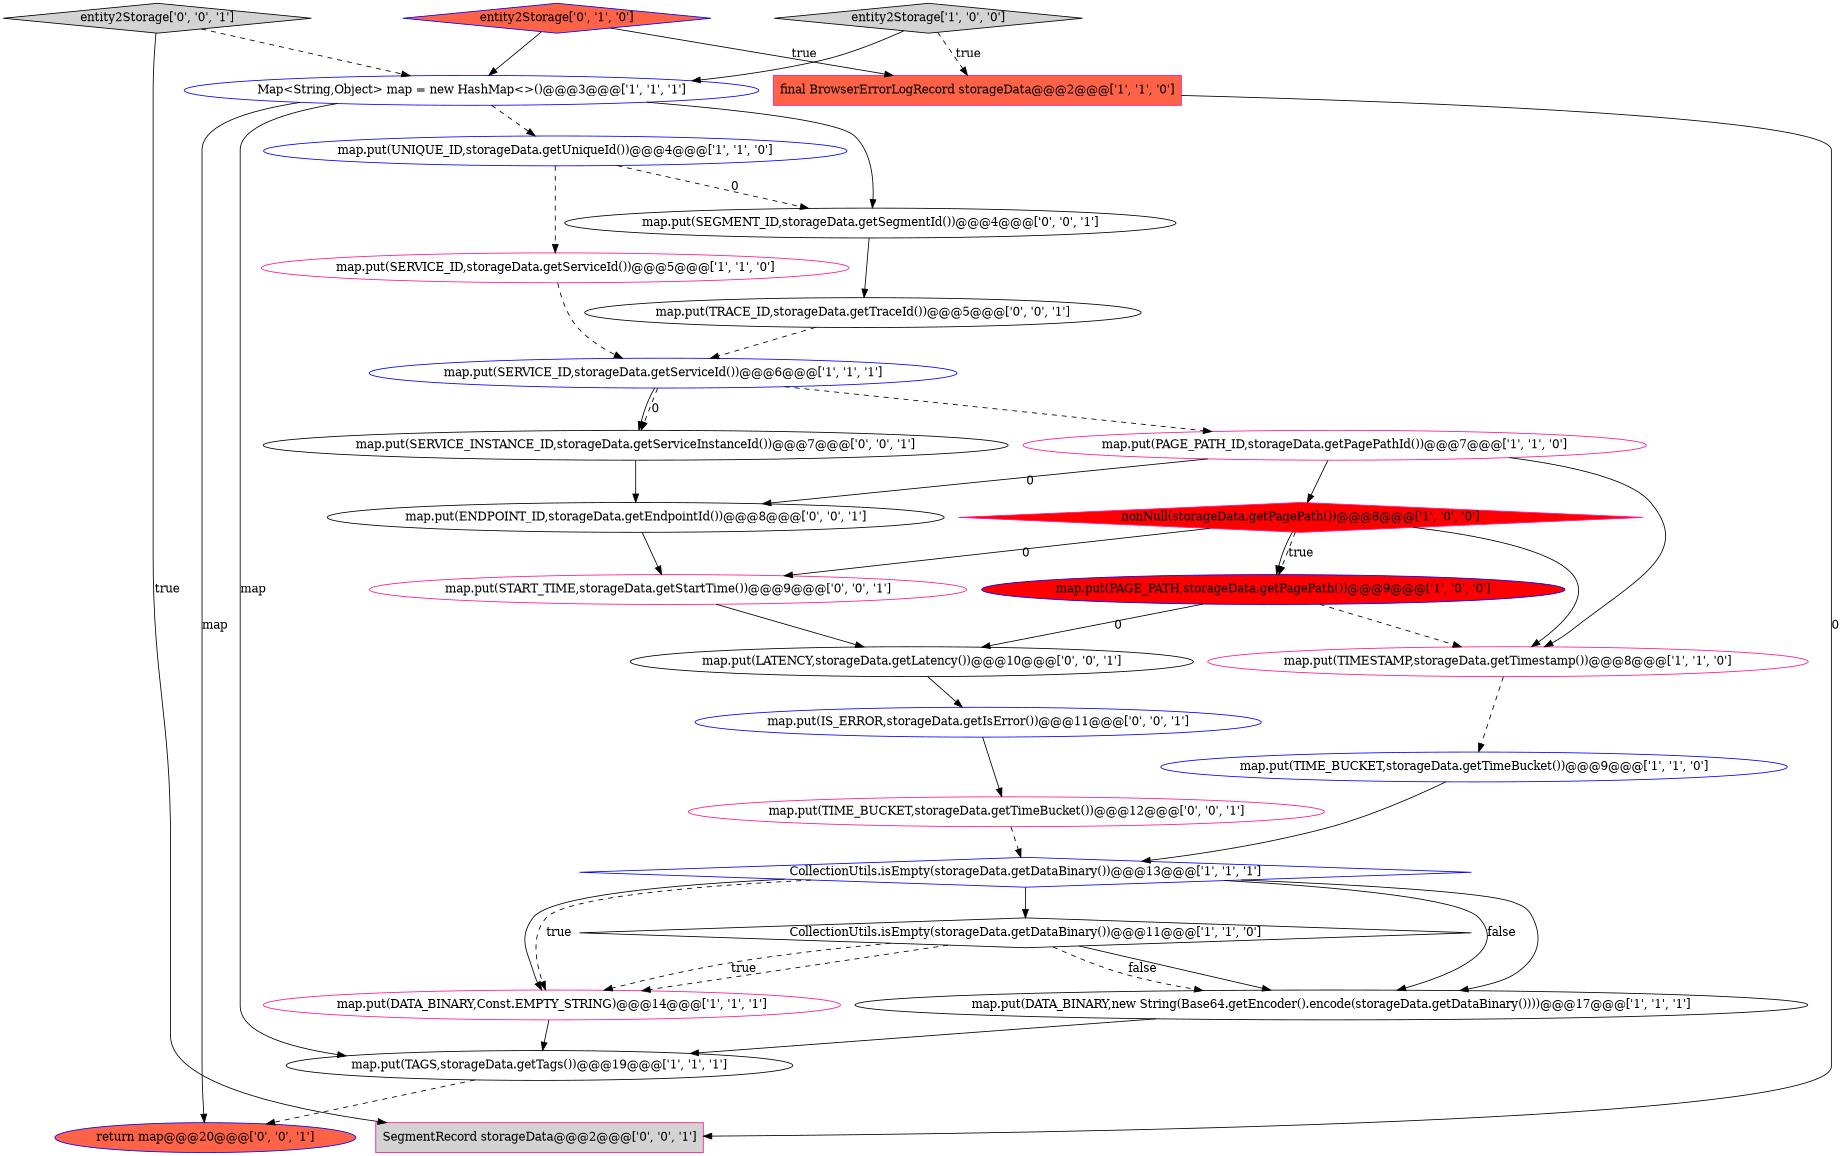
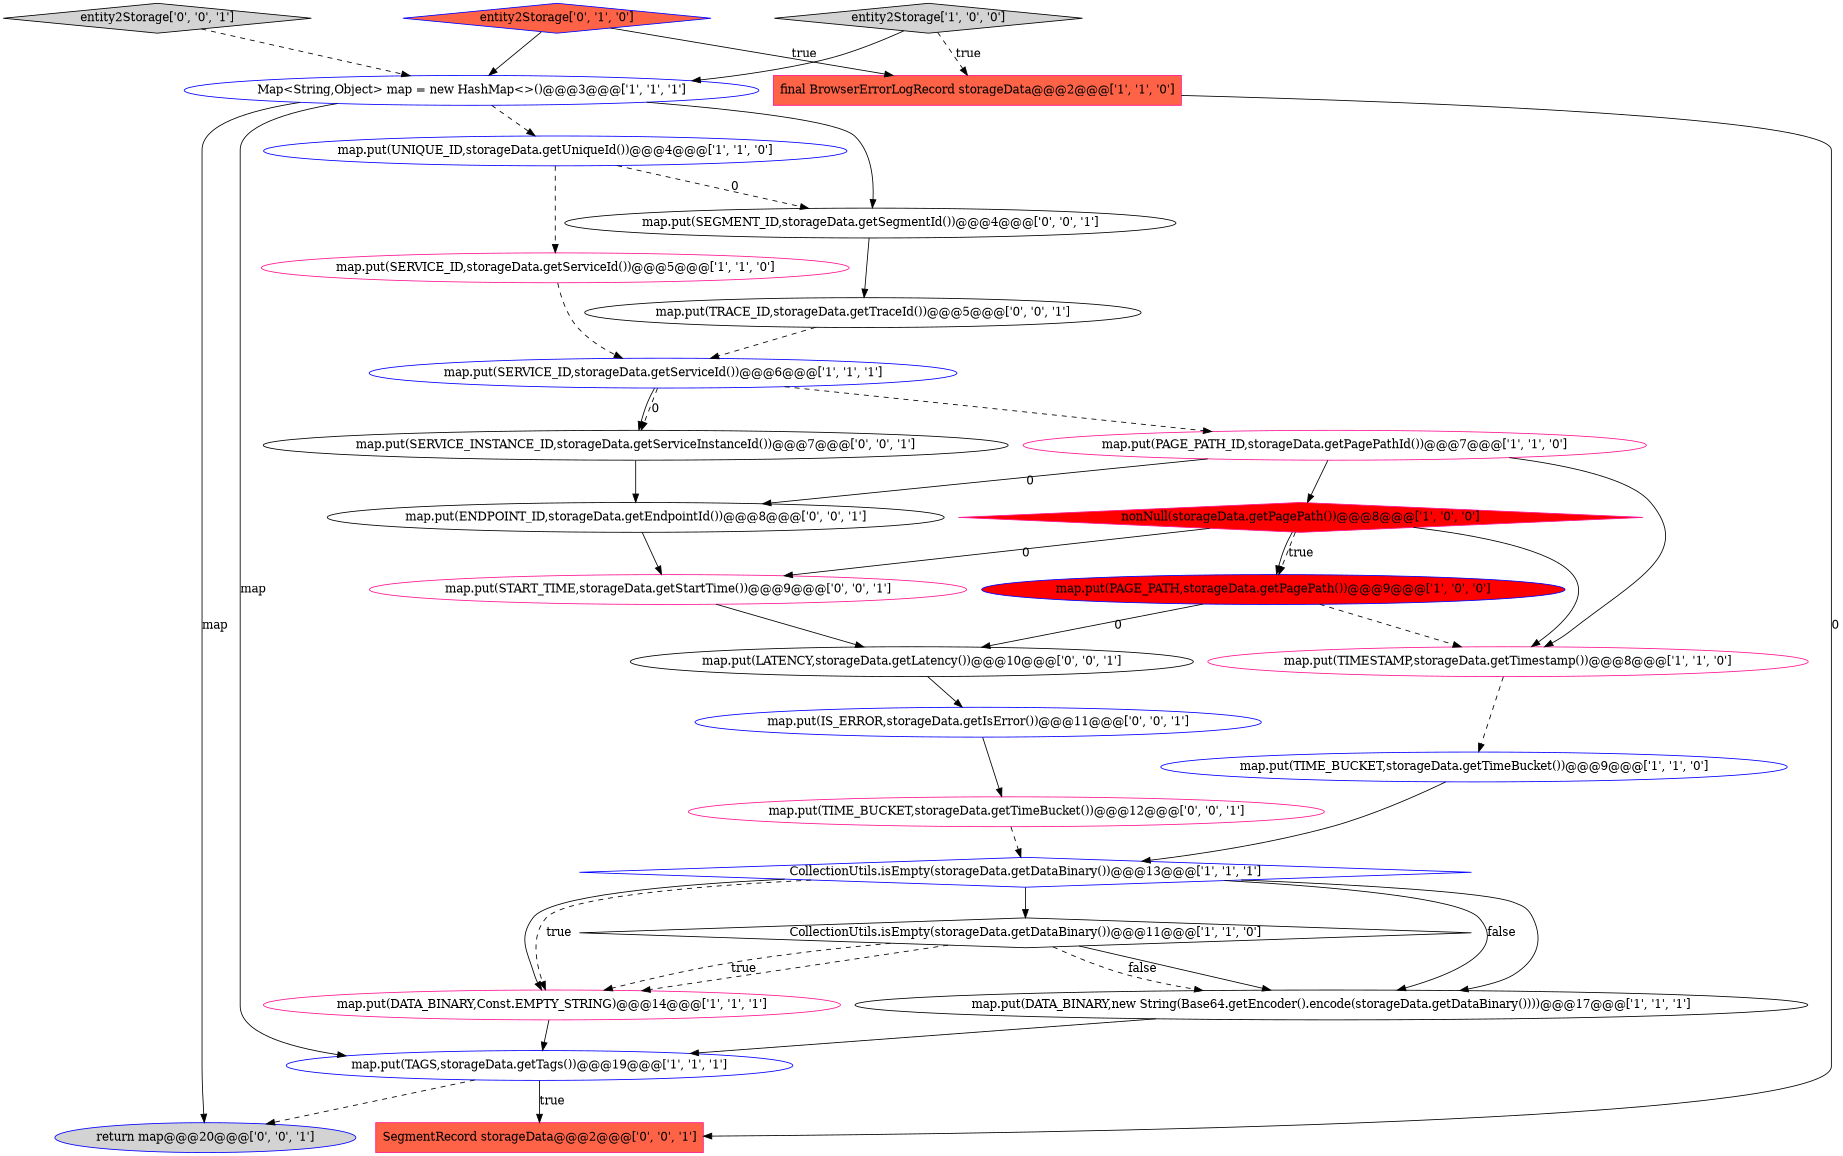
(157, 652) -> (540, 1097)
(540, 1065) -> (540, 1065)
(205, 1138) -> (205, 1138)
(540, 1138) -> (540, 1138)
